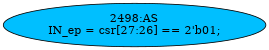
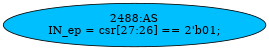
(135, 25) -> (135, 25)
